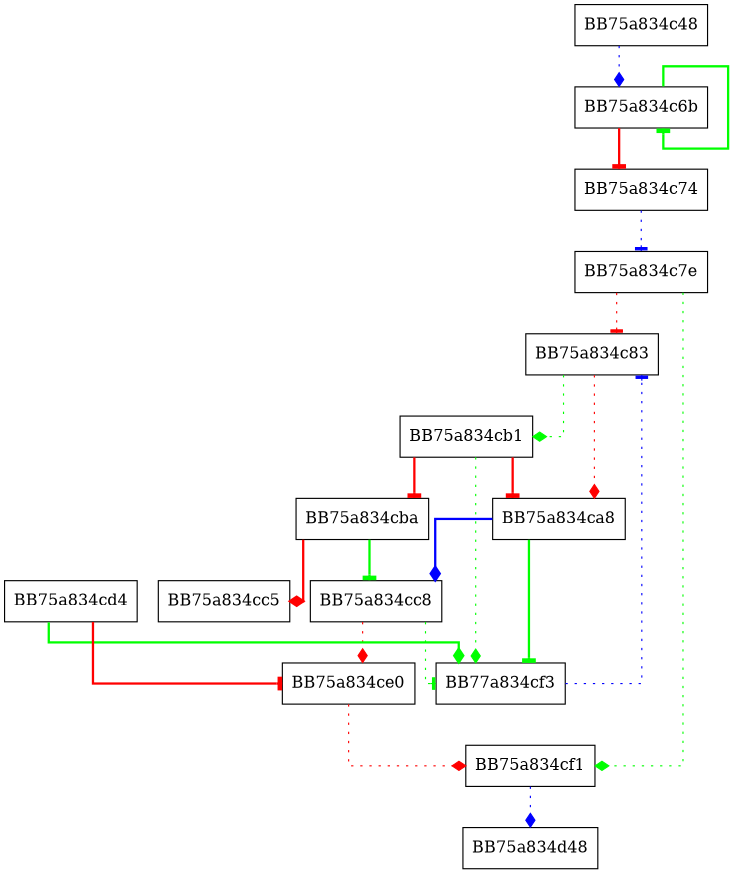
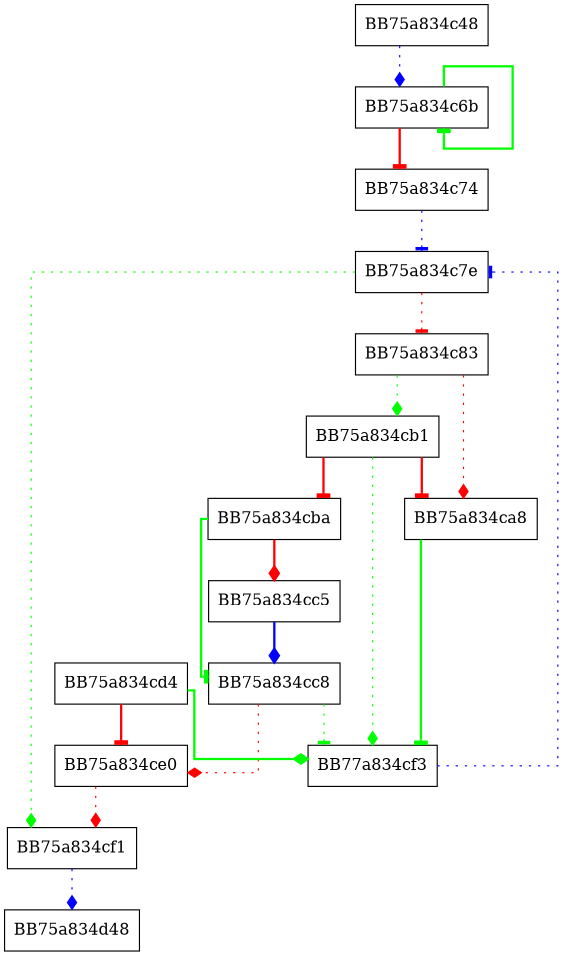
(440, 519) -> (274, 635)
(642, 570) -> (558, 547)
